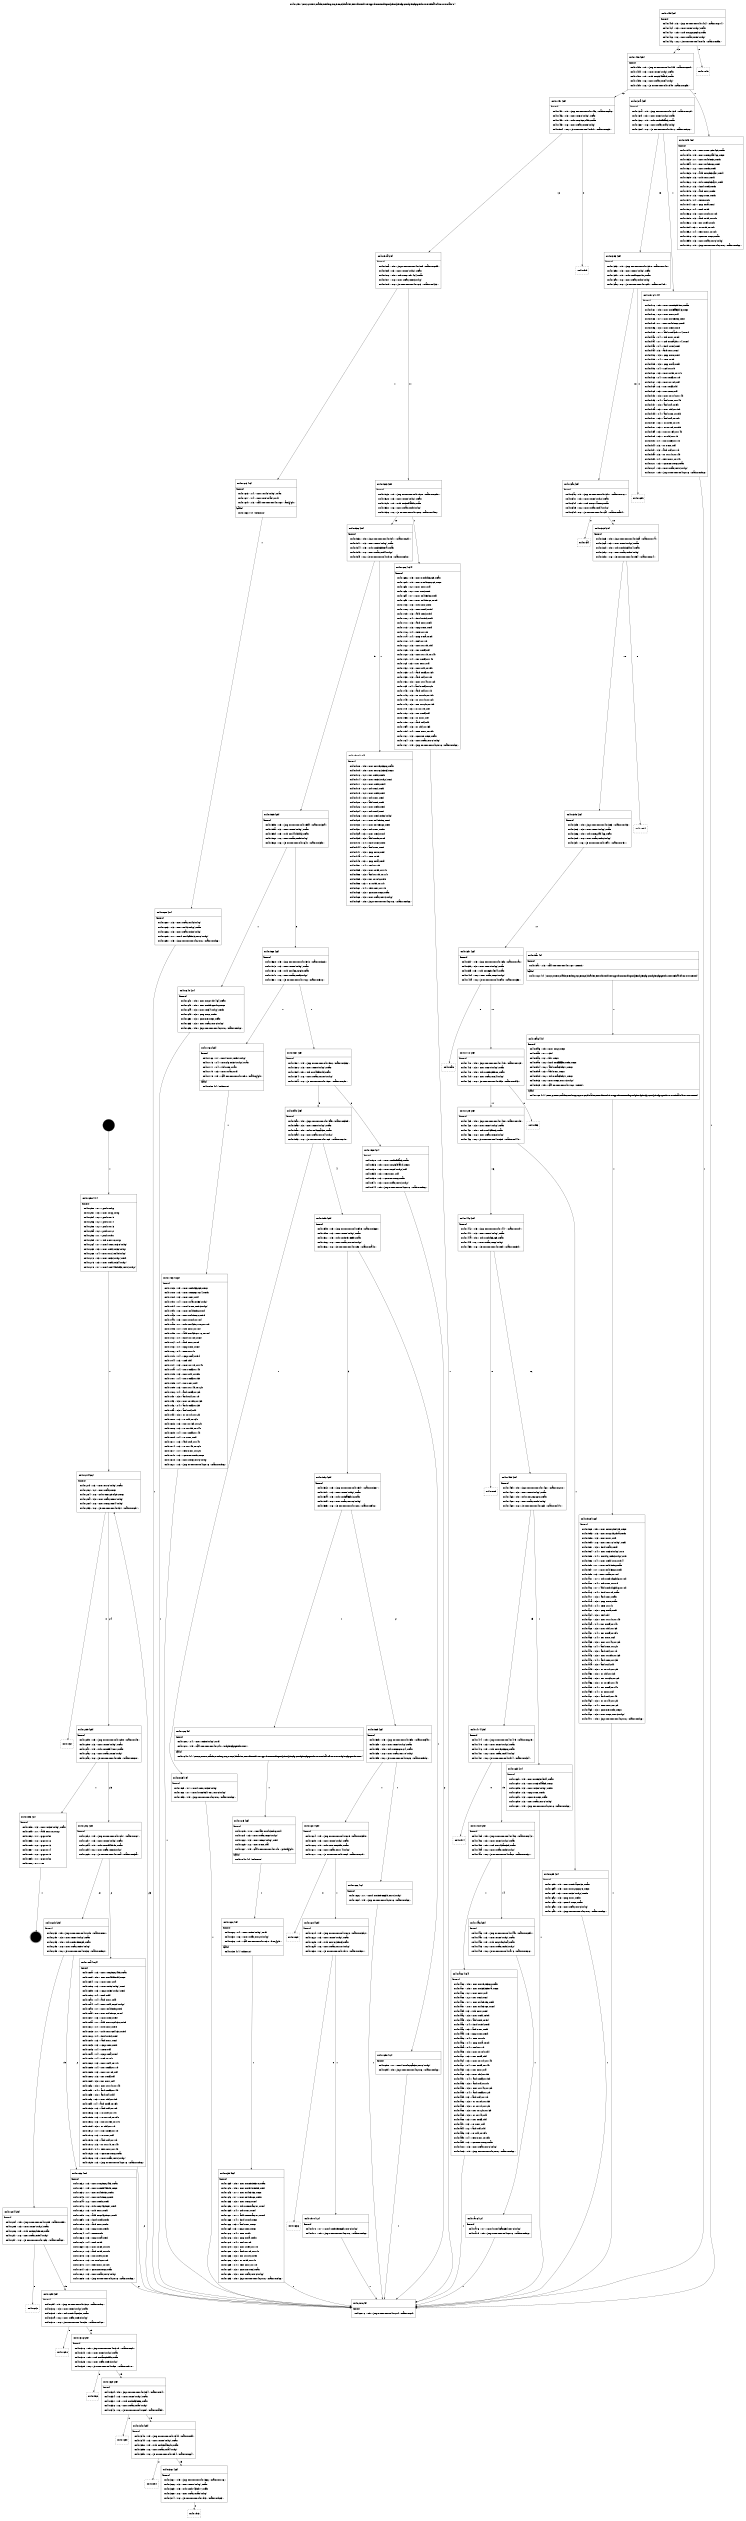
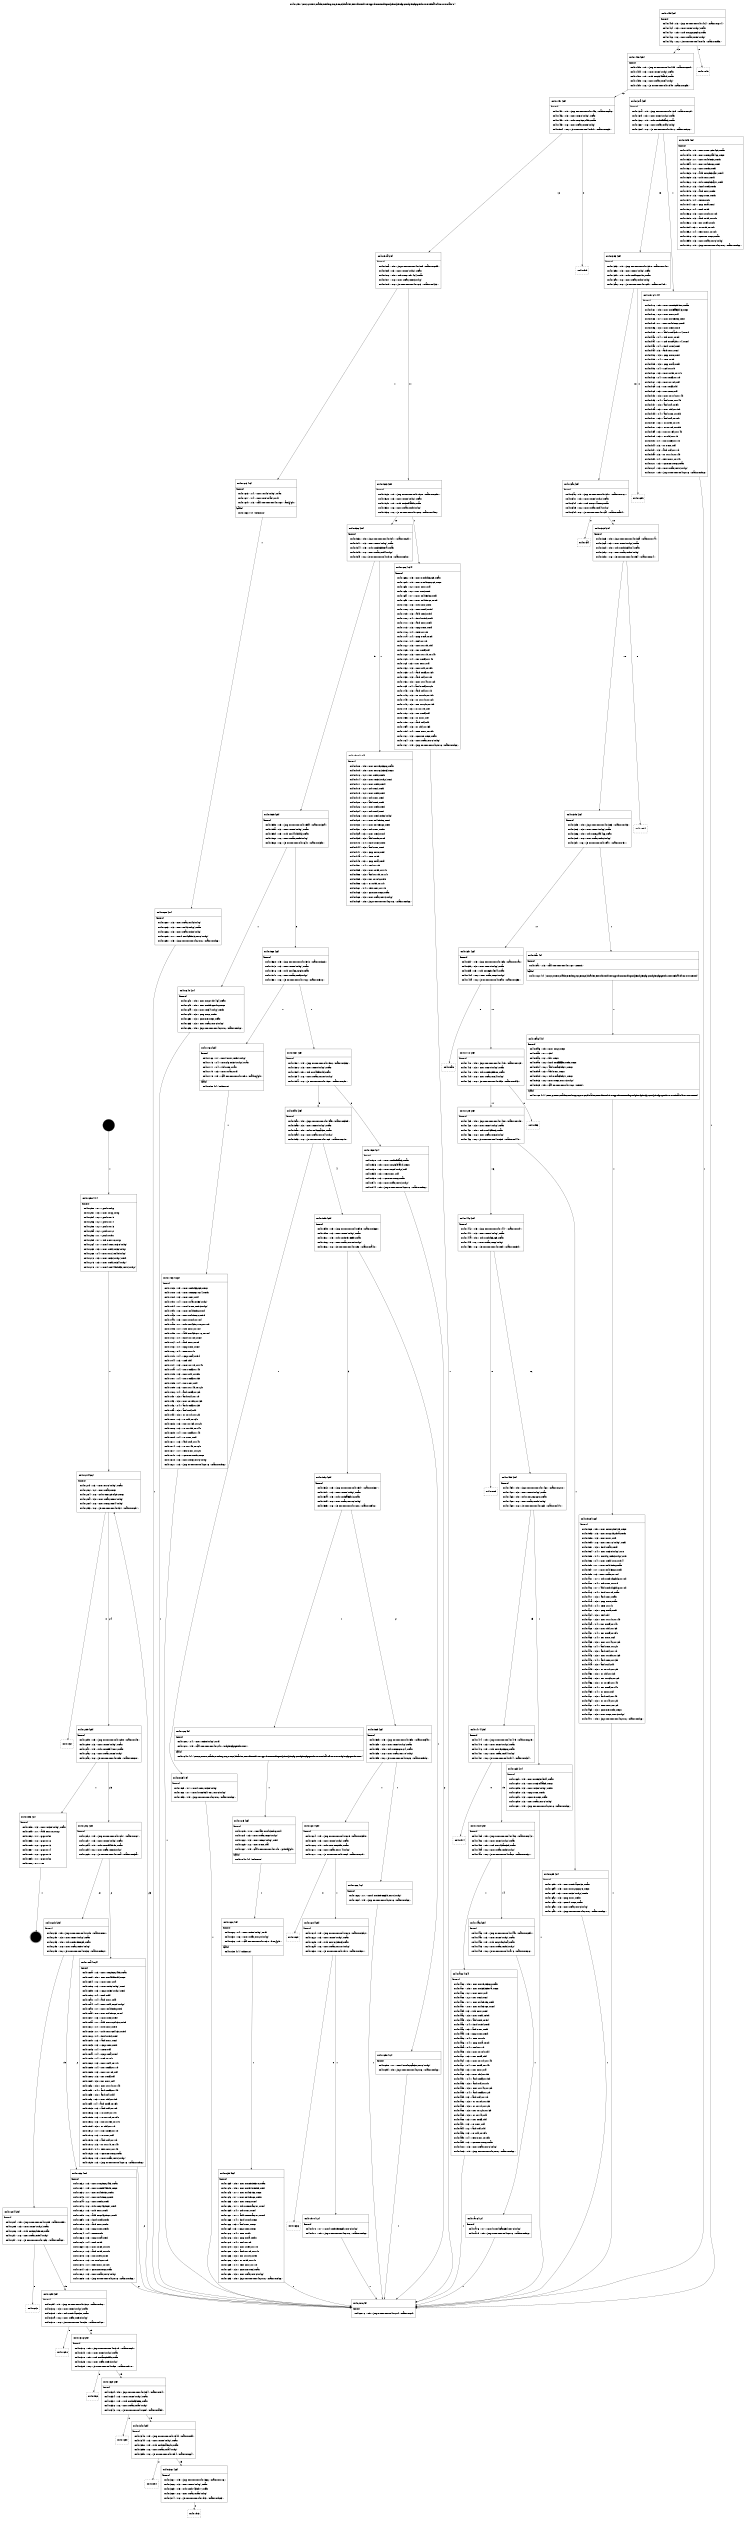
(702, 111) -> none
none -> (605, 899)
